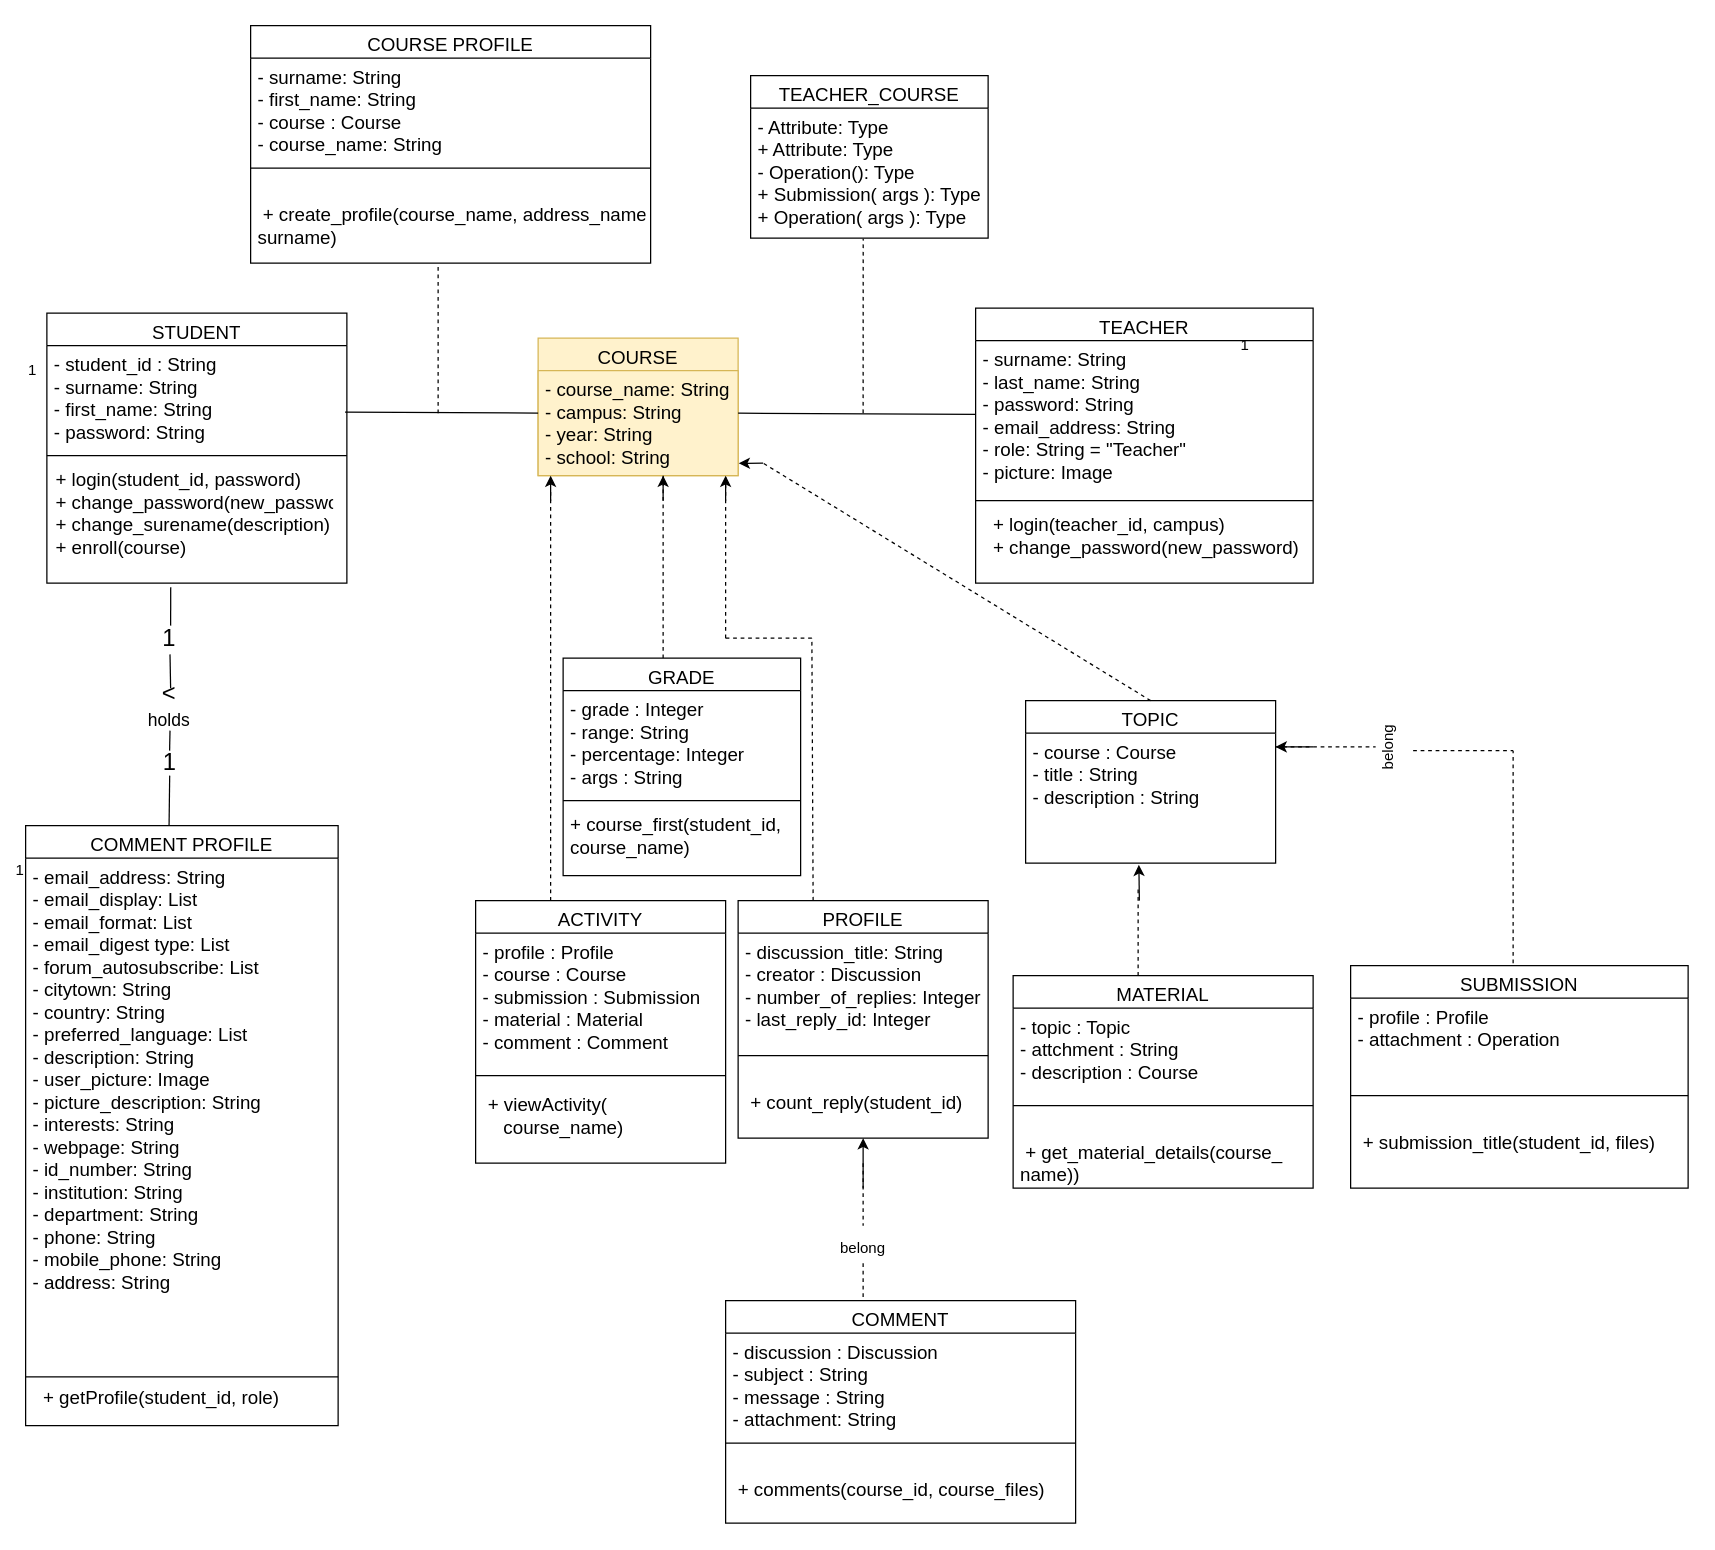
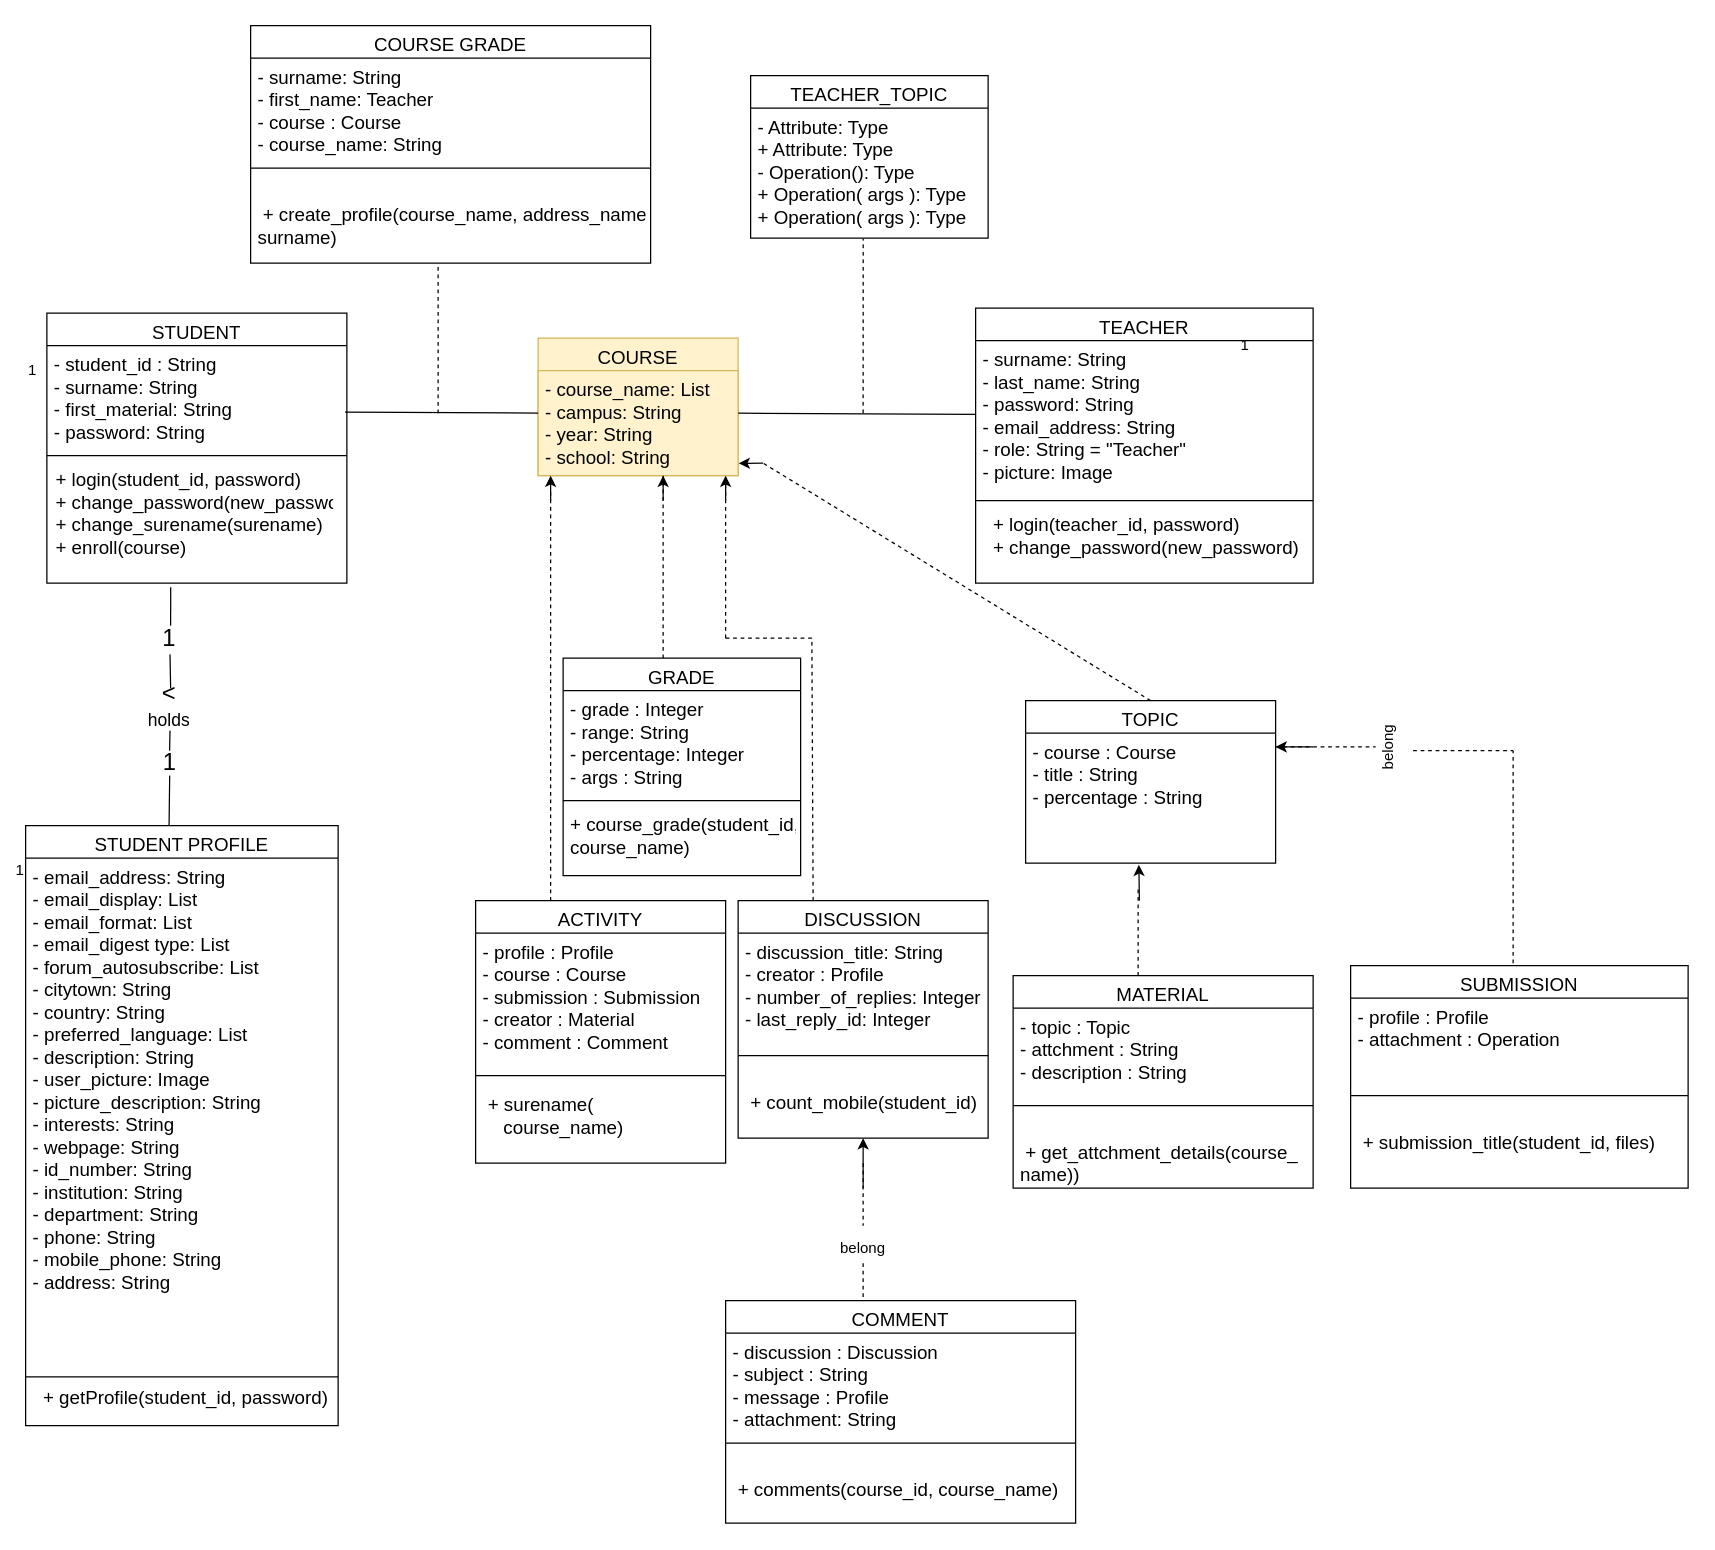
(450, 45) -> (450, 45)
(337, 78) -> (337, 78)
(869, 95) -> (869, 95)
(840, 128) -> (840, 128)
(149, 365) -> (149, 365)
(646, 390) -> (635, 390)
(183, 480) -> (183, 480)
(1110, 525) -> (1120, 525)
(1112, 753) -> (1112, 753)
(697, 825) -> (699, 825)
(181, 845) -> (181, 845)
(863, 920) -> (863, 920)
(563, 953) -> (563, 953)
(862, 953) -> (862, 953)
(1084, 1028) -> (1084, 1028)
(869, 1103) -> (872, 1103)
(552, 1105) -> (538, 1105)
(1165, 1153) -> (1175, 1153)
(844, 1353) -> (844, 1353)
(173, 1398) -> (196, 1398)
(902, 1490) -> (901, 1490)
